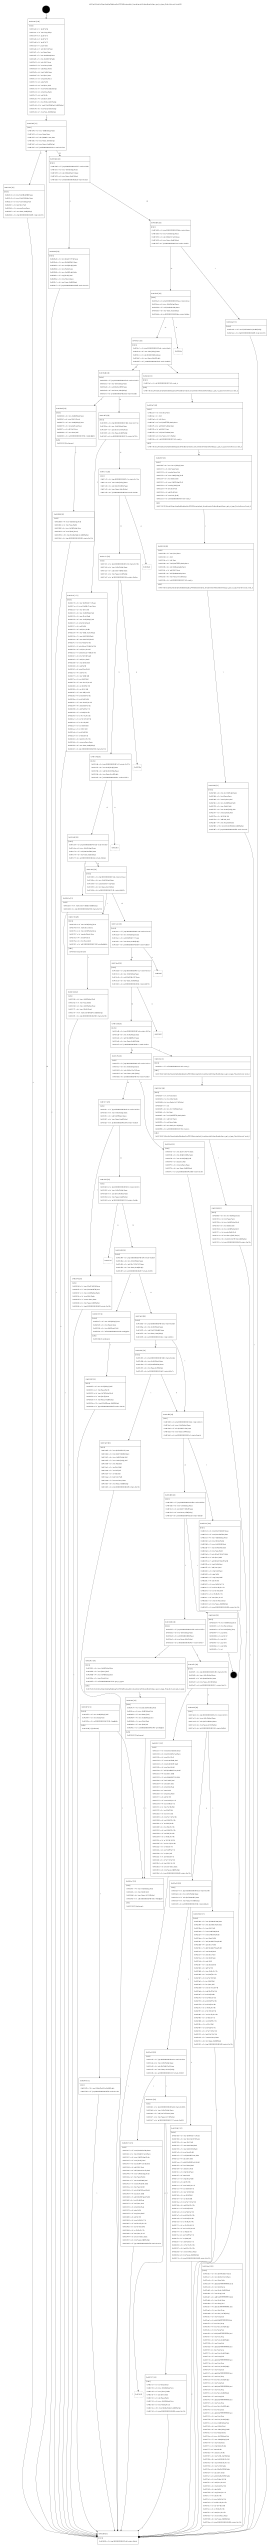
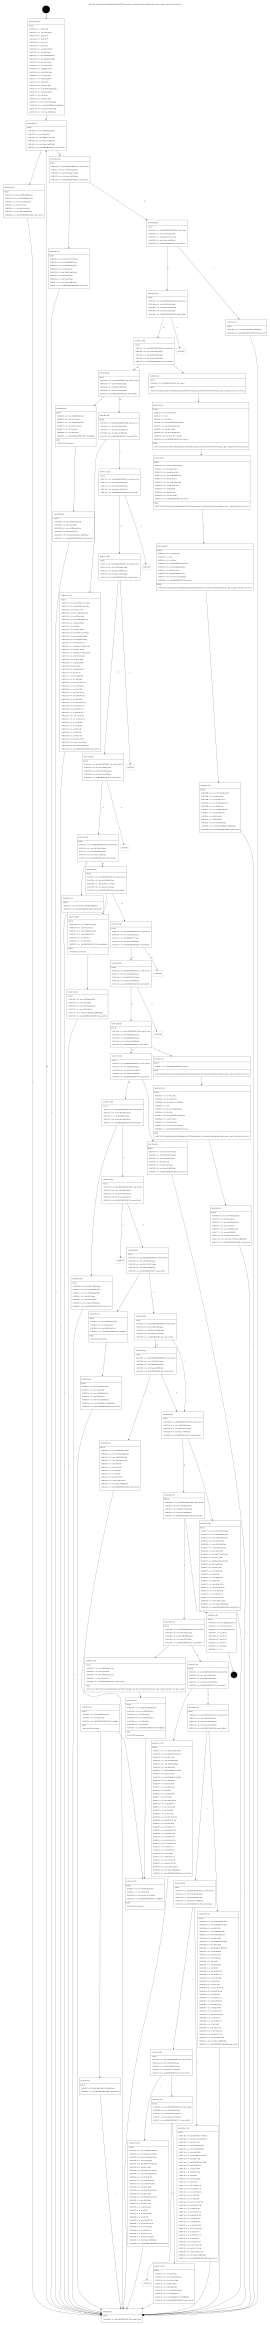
(222, 2394) -> none
